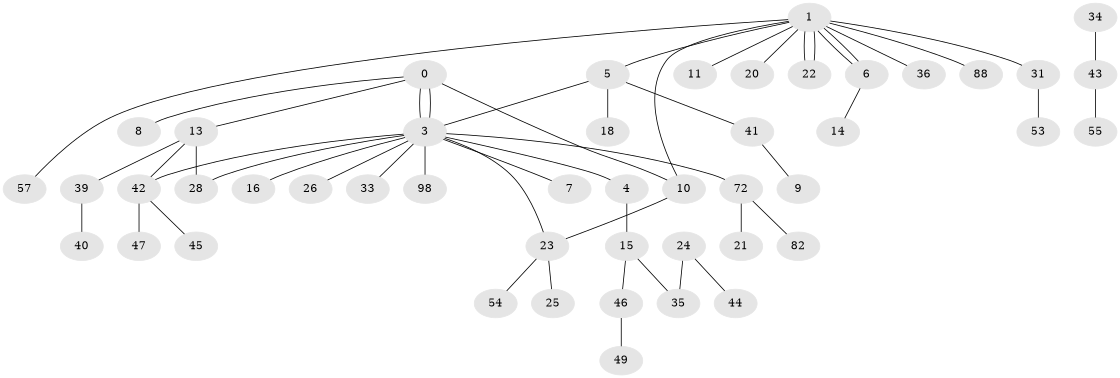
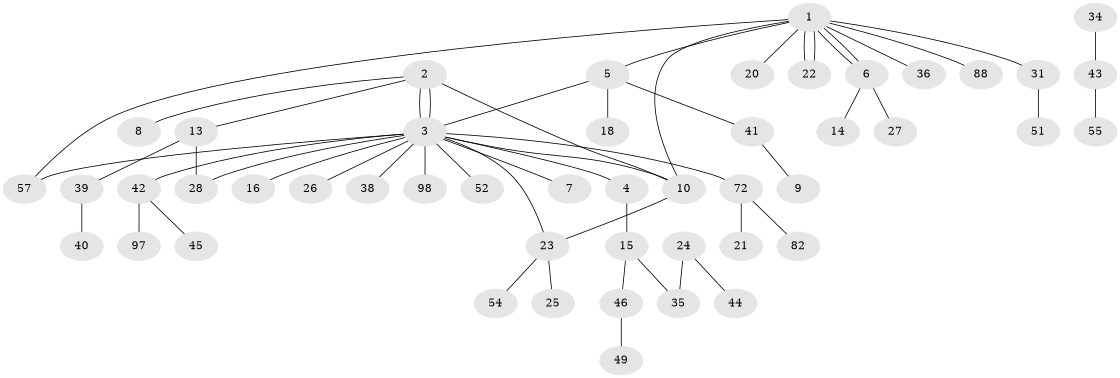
(425, 75) -> (425, 75)
(695, 75) -> none
none -> (895, 132)
(1038, 132) -> (1038, 132)
none -> (221, 150)
none -> (557, 156)
(168, 160) -> none
(368, 189) -> (368, 189)
none -> (482, 189)
(139, 246) -> (139, 246)
